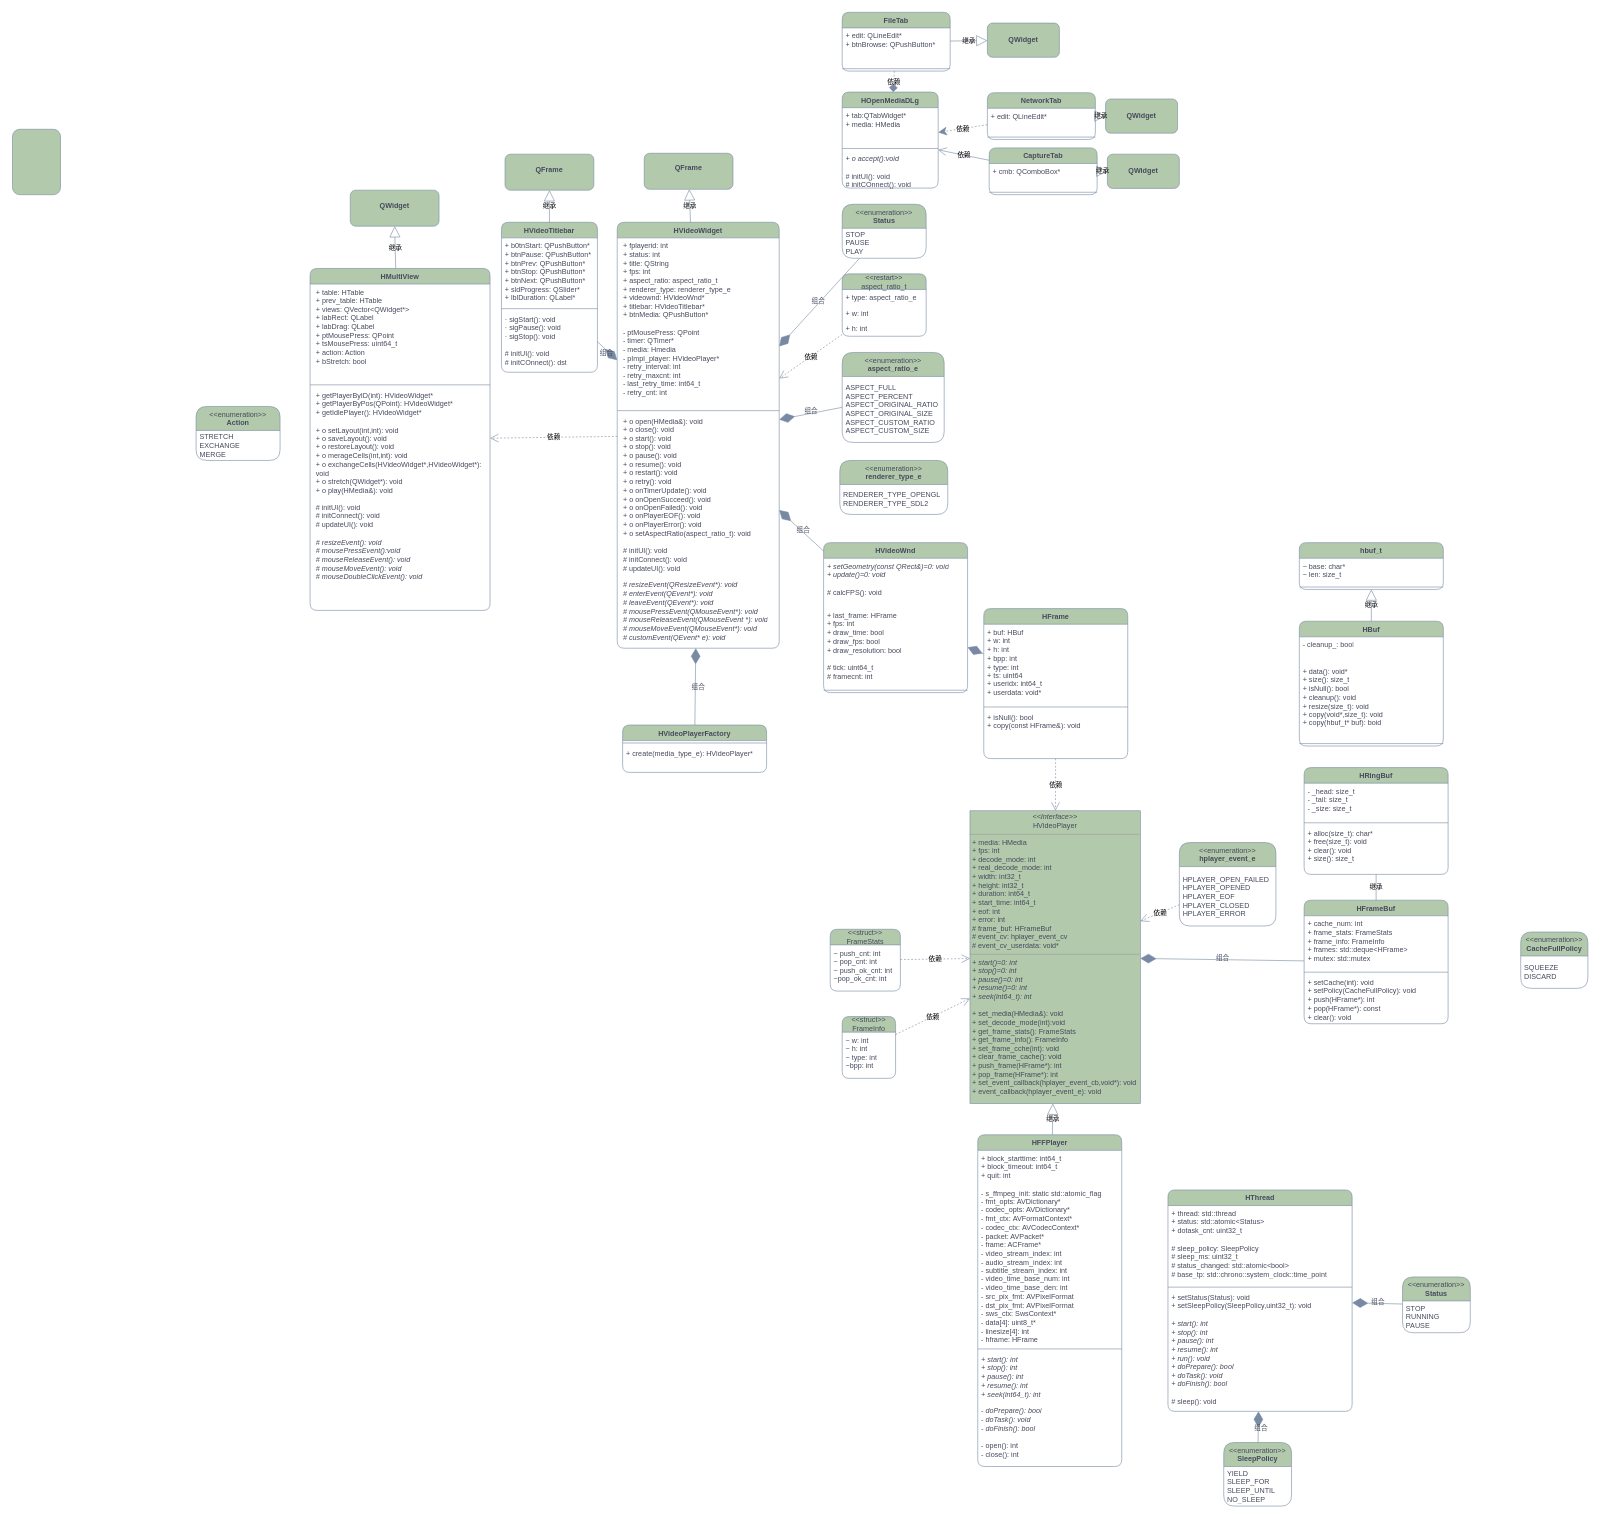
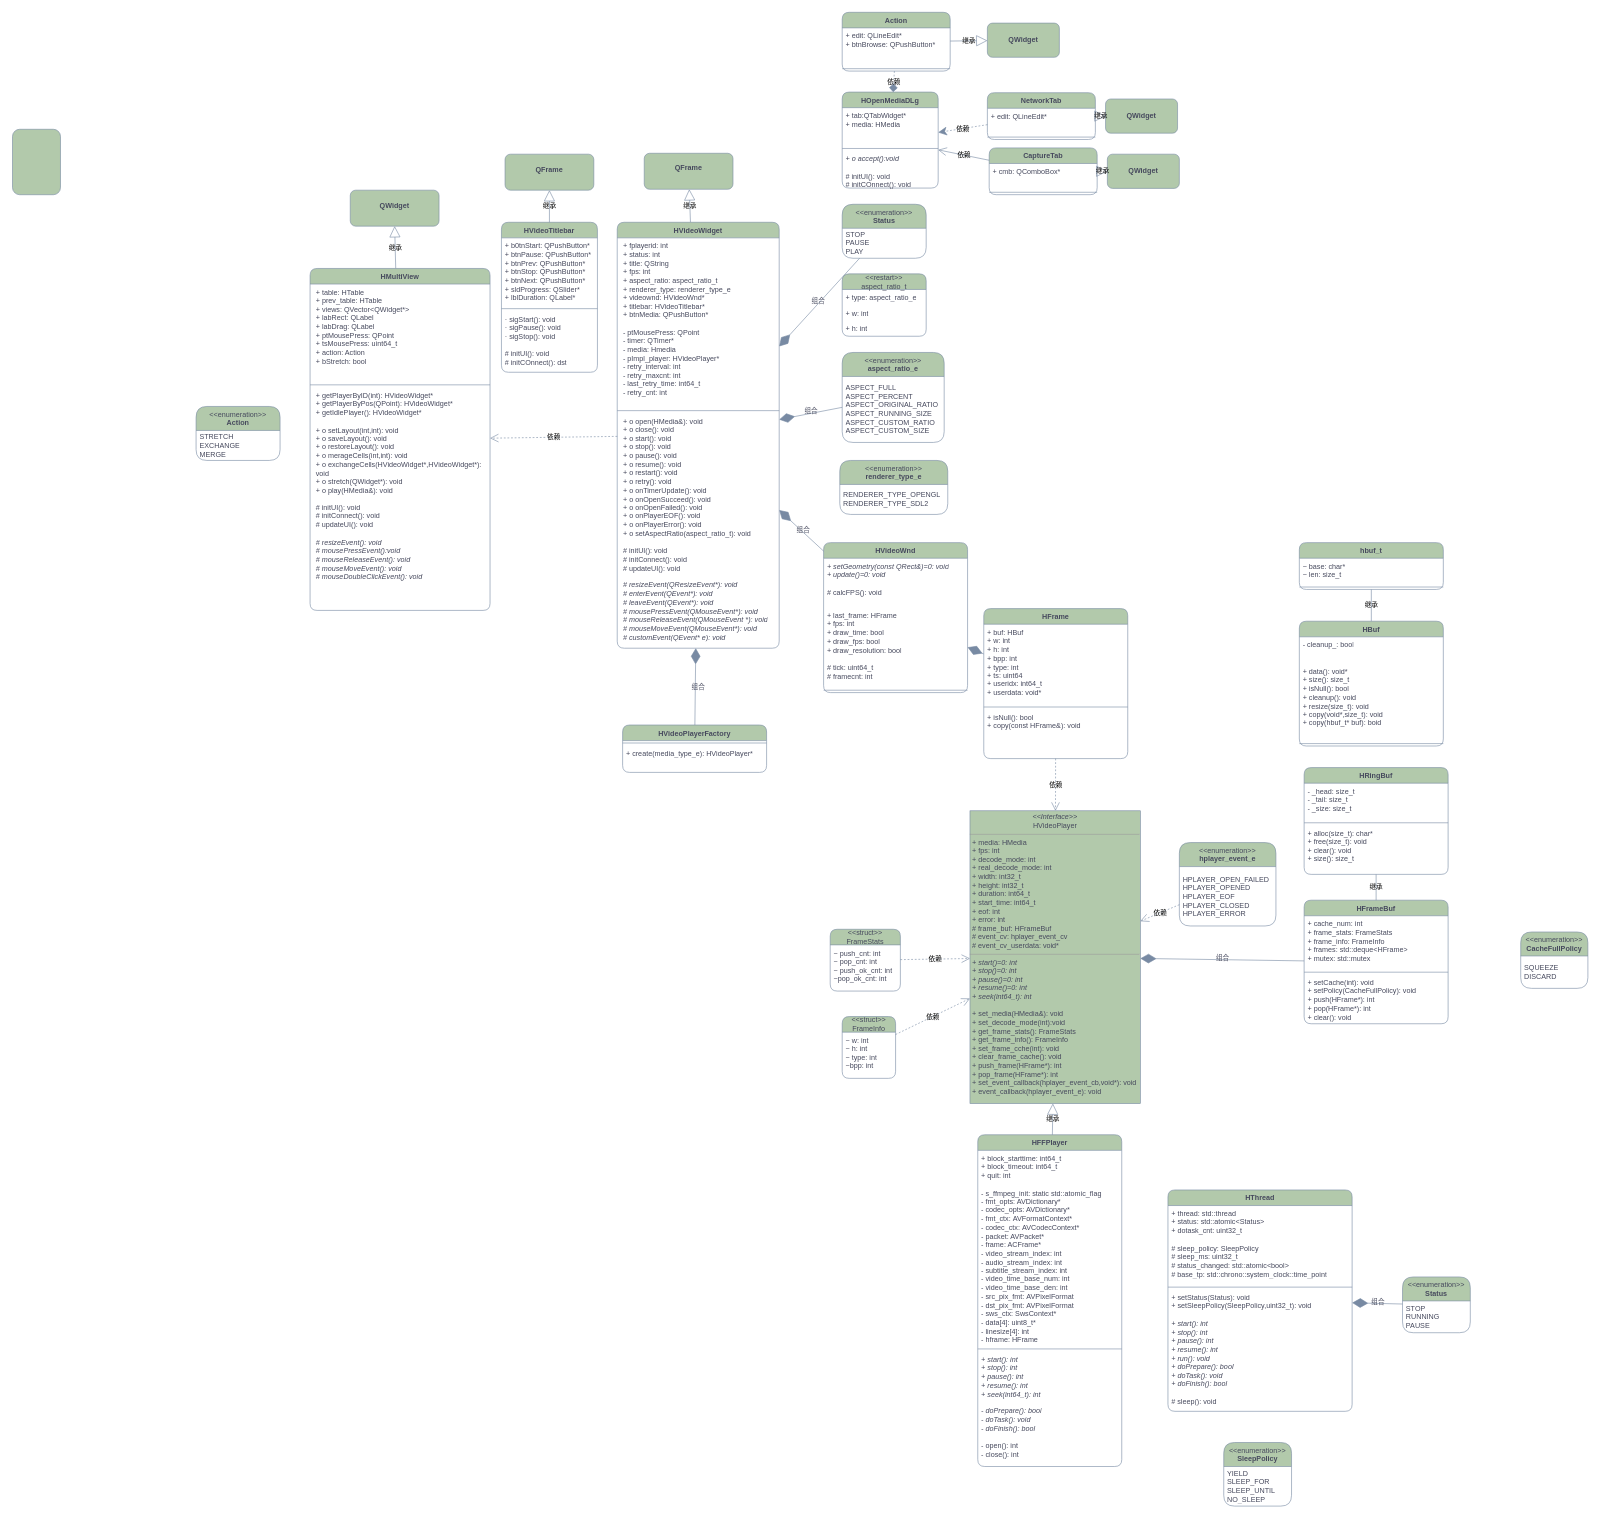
(896, 21) -> (896, 21)
(604, 348) -> none
(811, 356) -> none
(888, 410) -> (888, 410)
(1371, 601) -> (1371, 597)
(1367, 1001) -> (1367, 1001)
(1258, 1430) -> none
